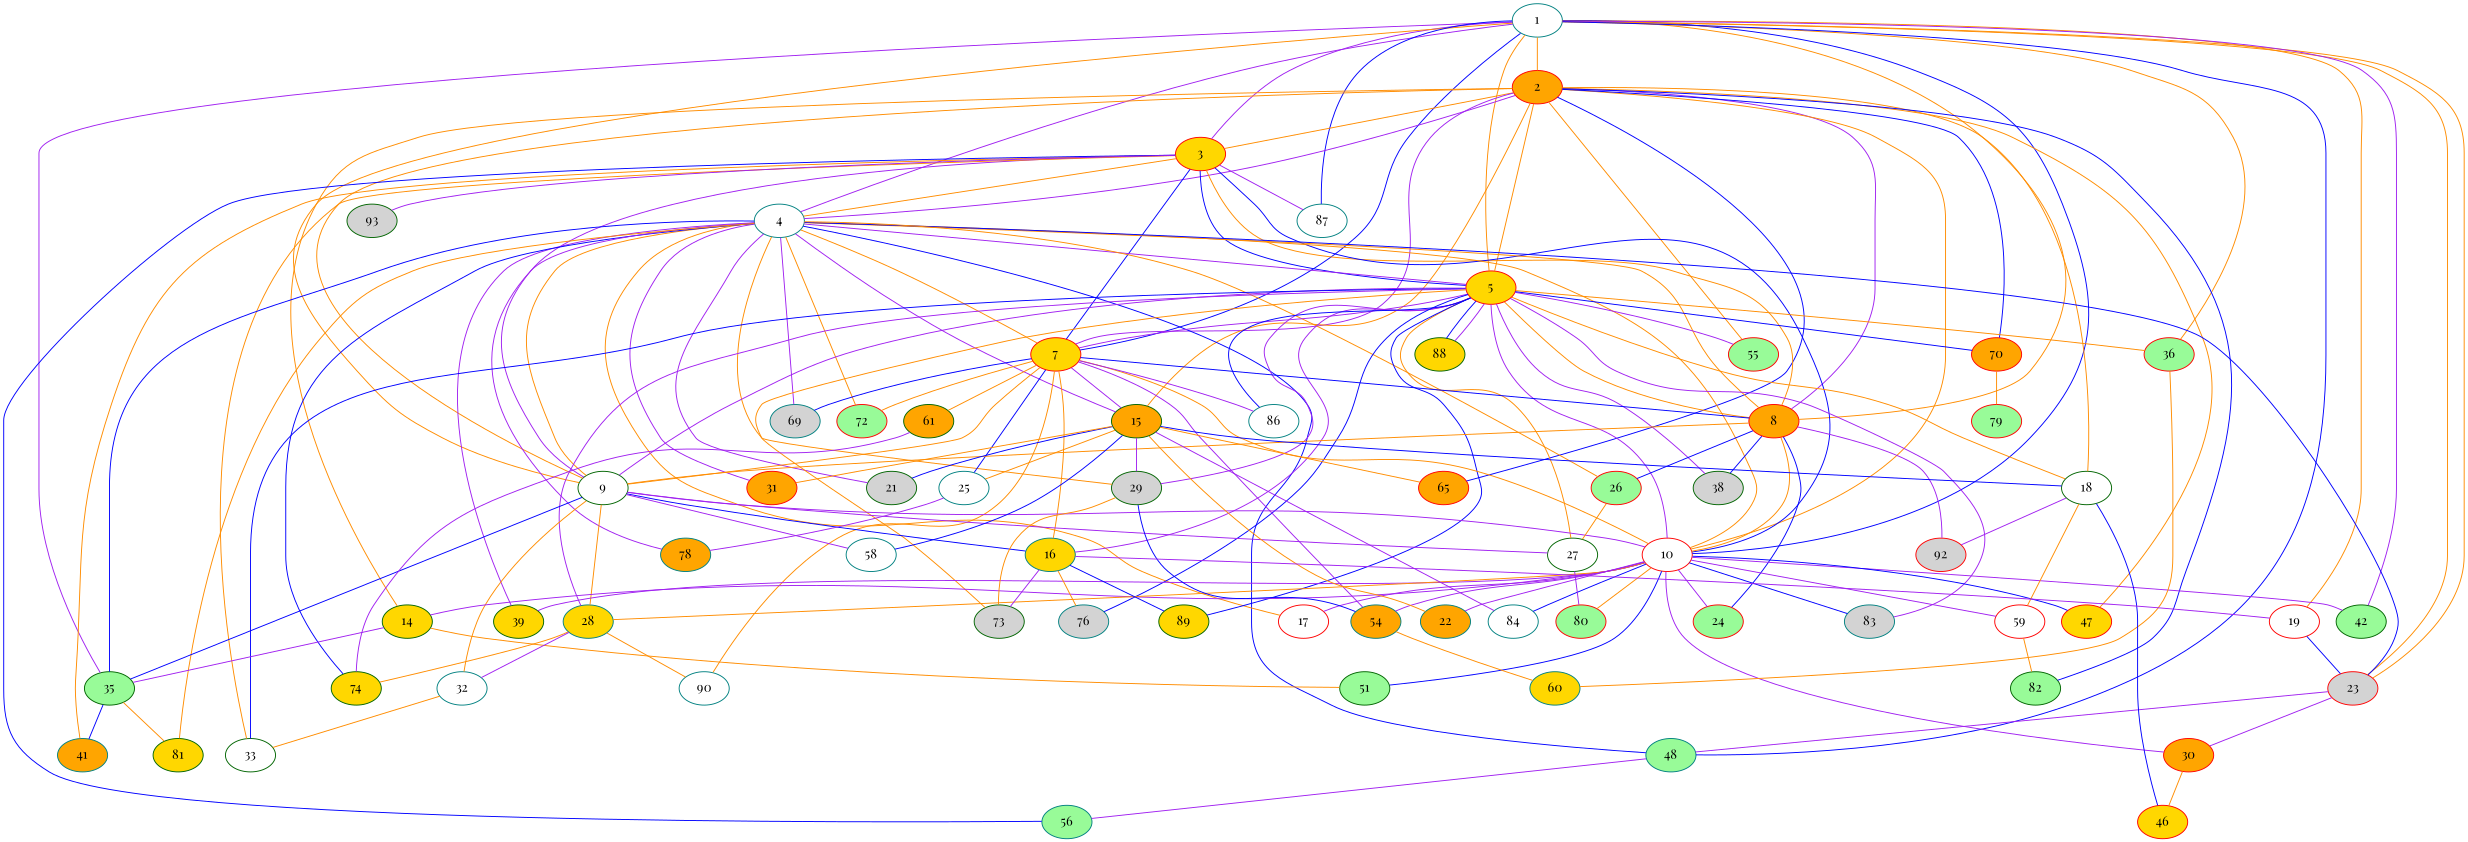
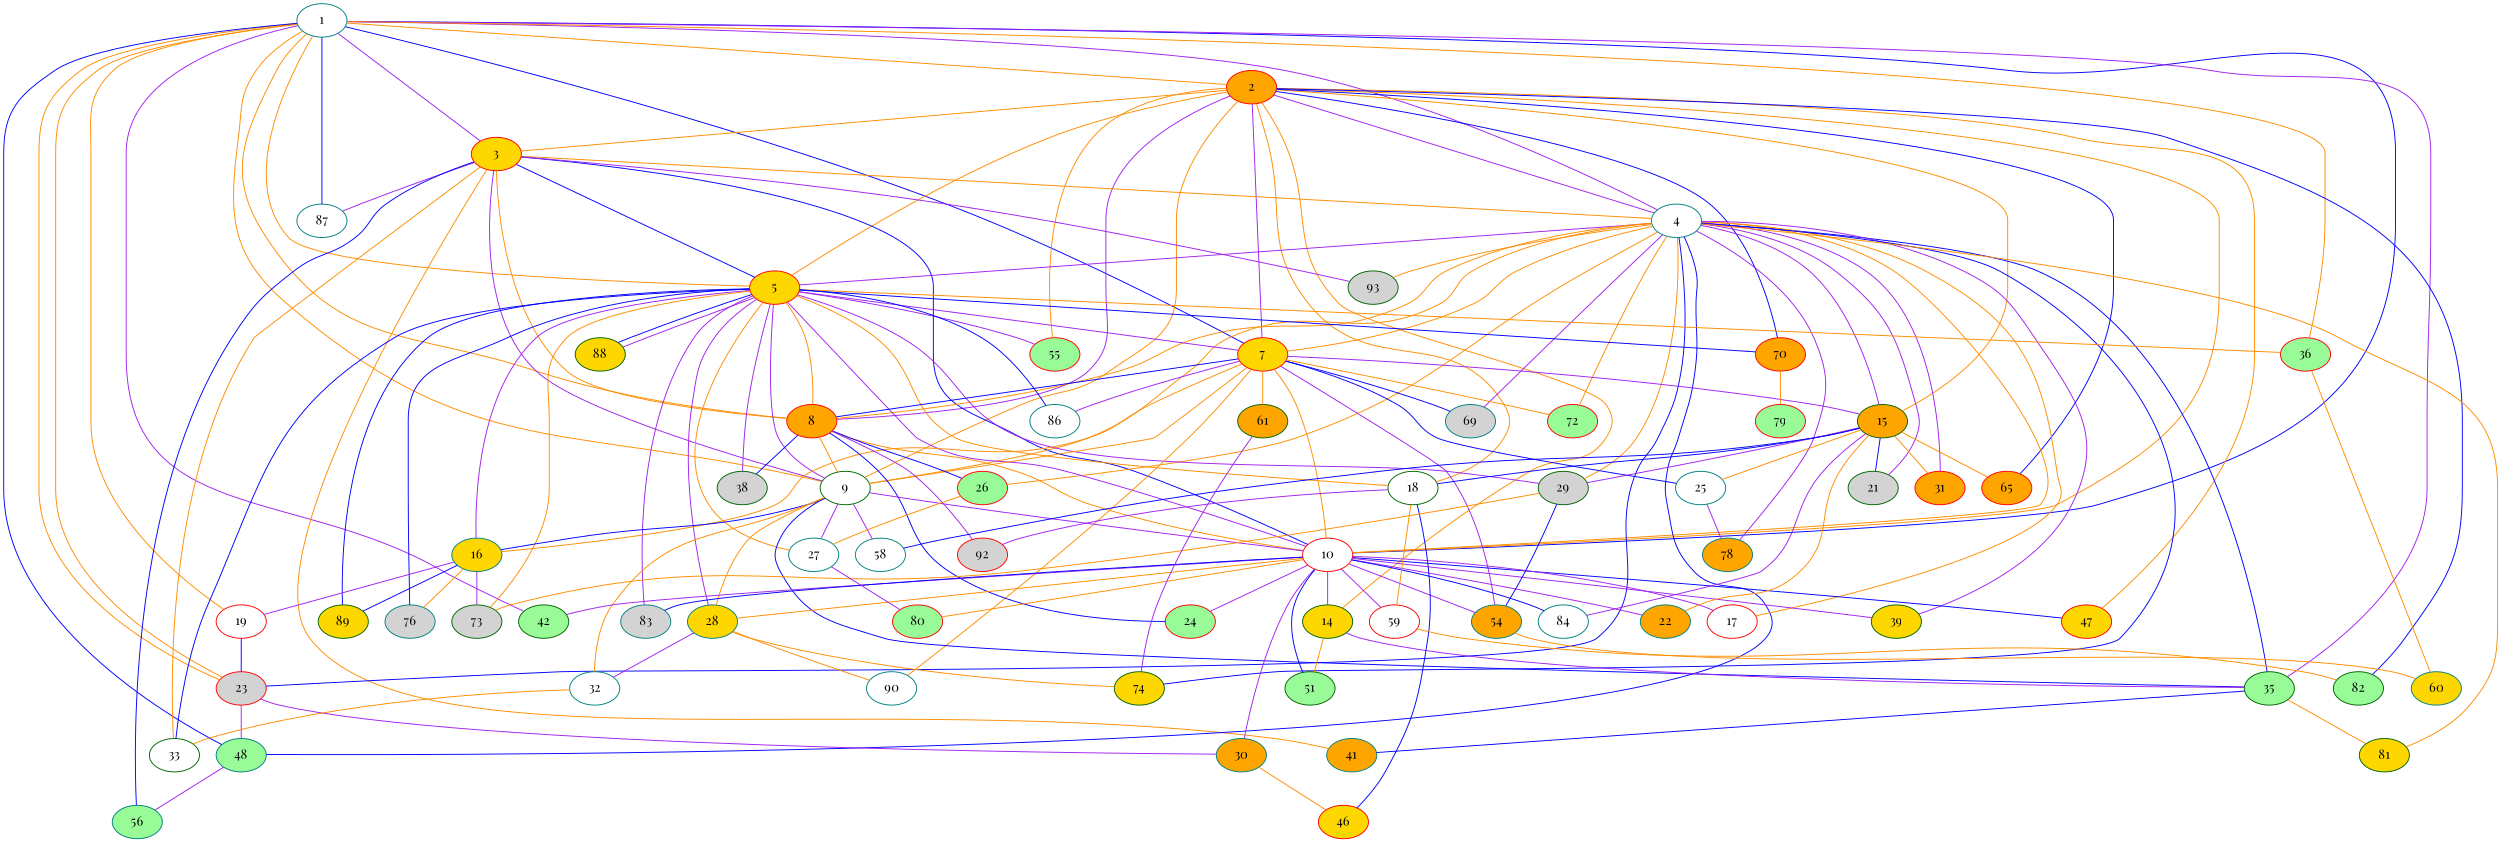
(1134, 246) -> none
none -> (1463, 257)
(1573, 555) -> (814, 555)
(2189, 755) -> (1241, 755)
